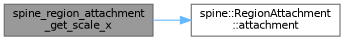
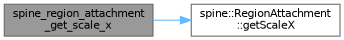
(266, 20) -> (266, 20)
